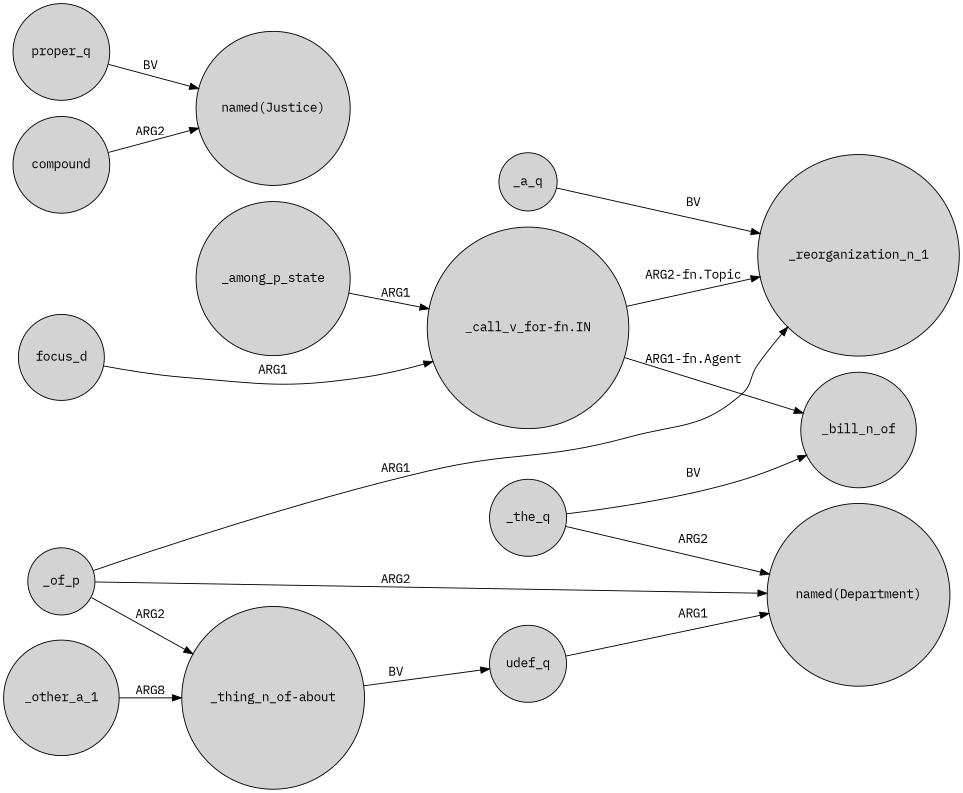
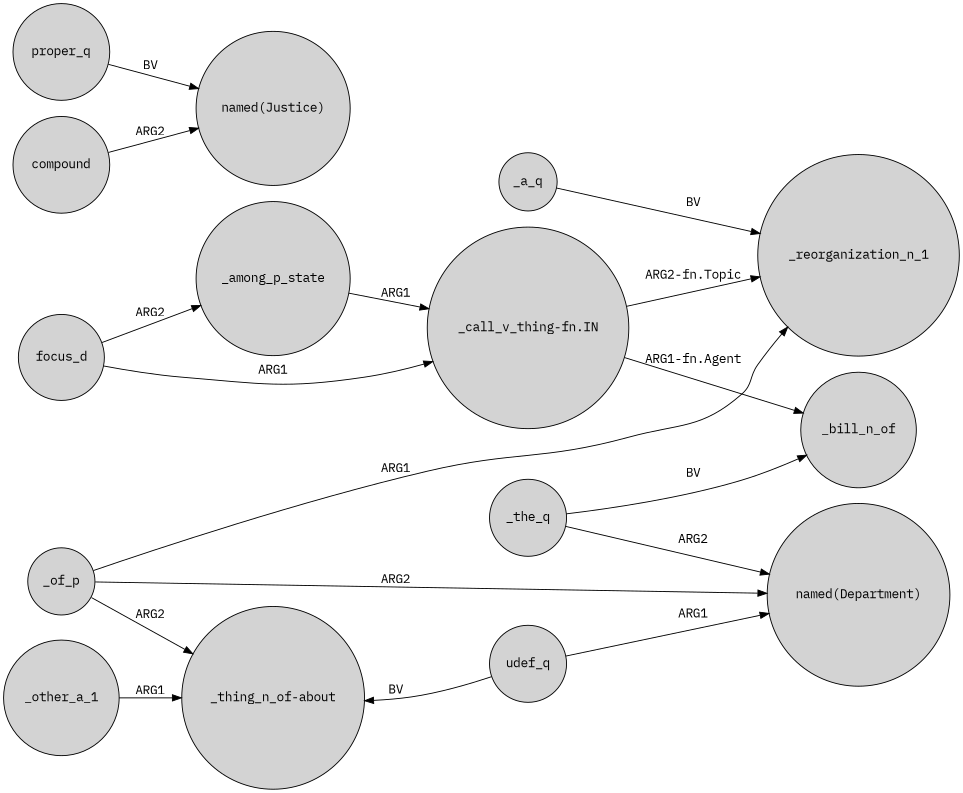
none -> (147, 326)
(528, 328) -> (528, 328)
(422, 678) -> (434, 693)
(150, 691) -> (150, 691)
